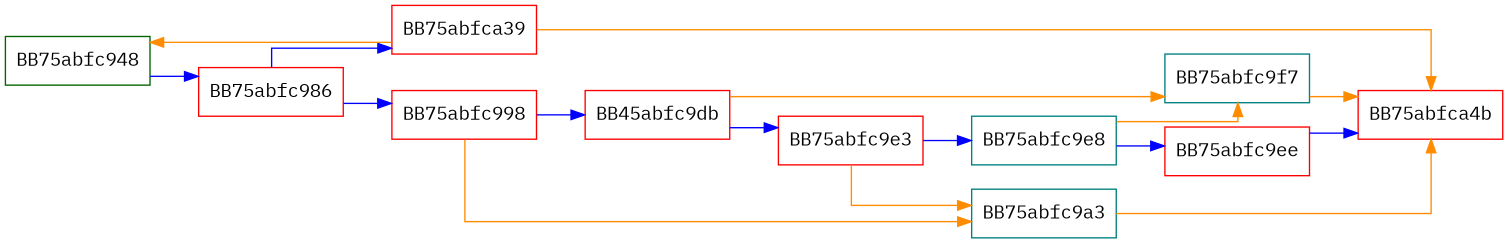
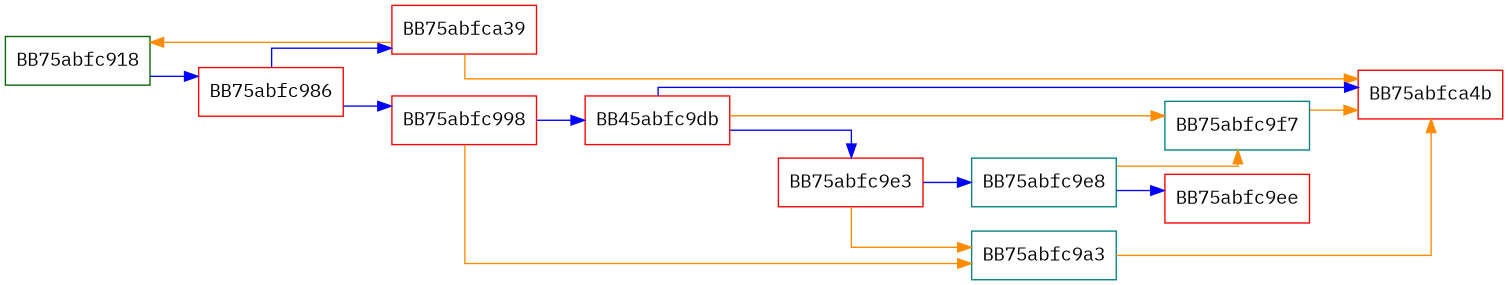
(78, 61) -> (78, 61)
(1327, 133) -> (997, 87)
